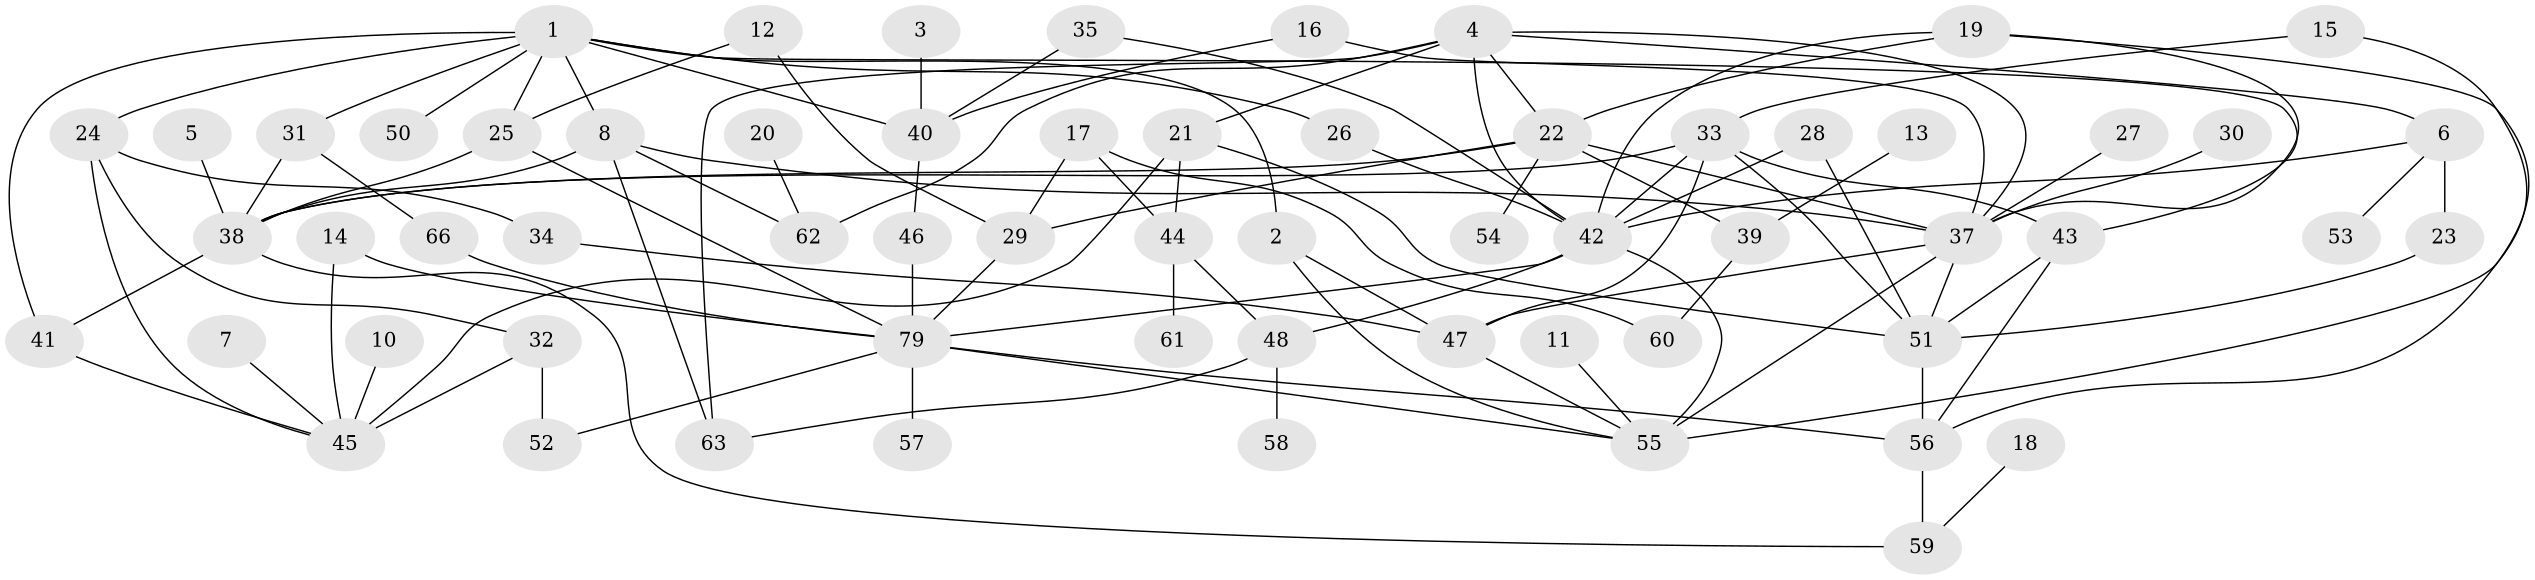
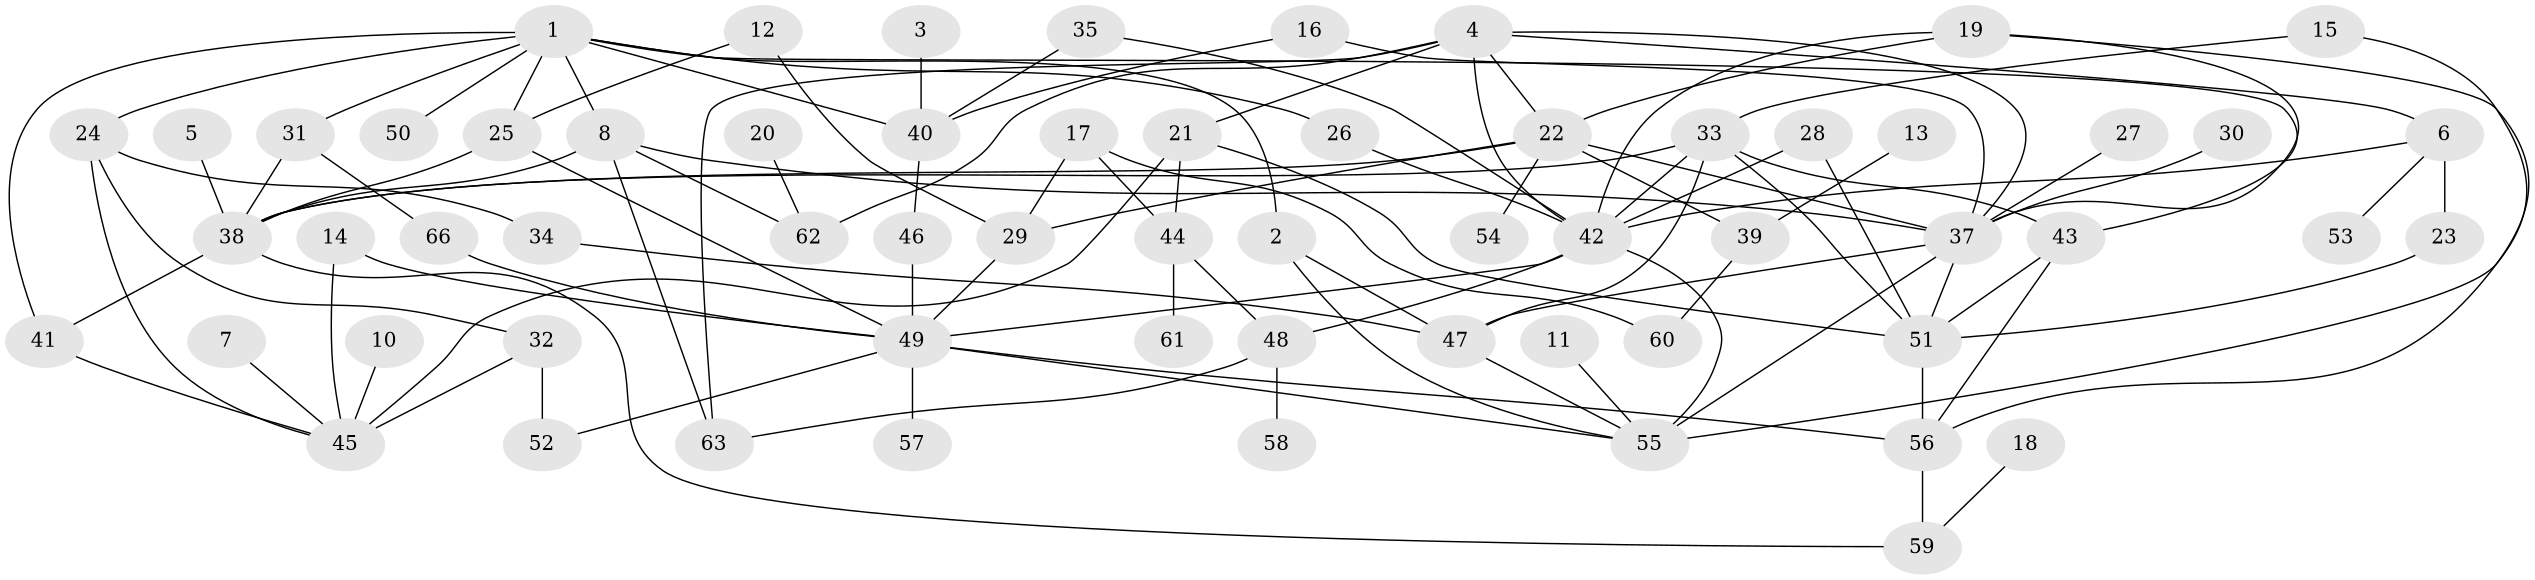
(912, 341) -> (912, 341)
